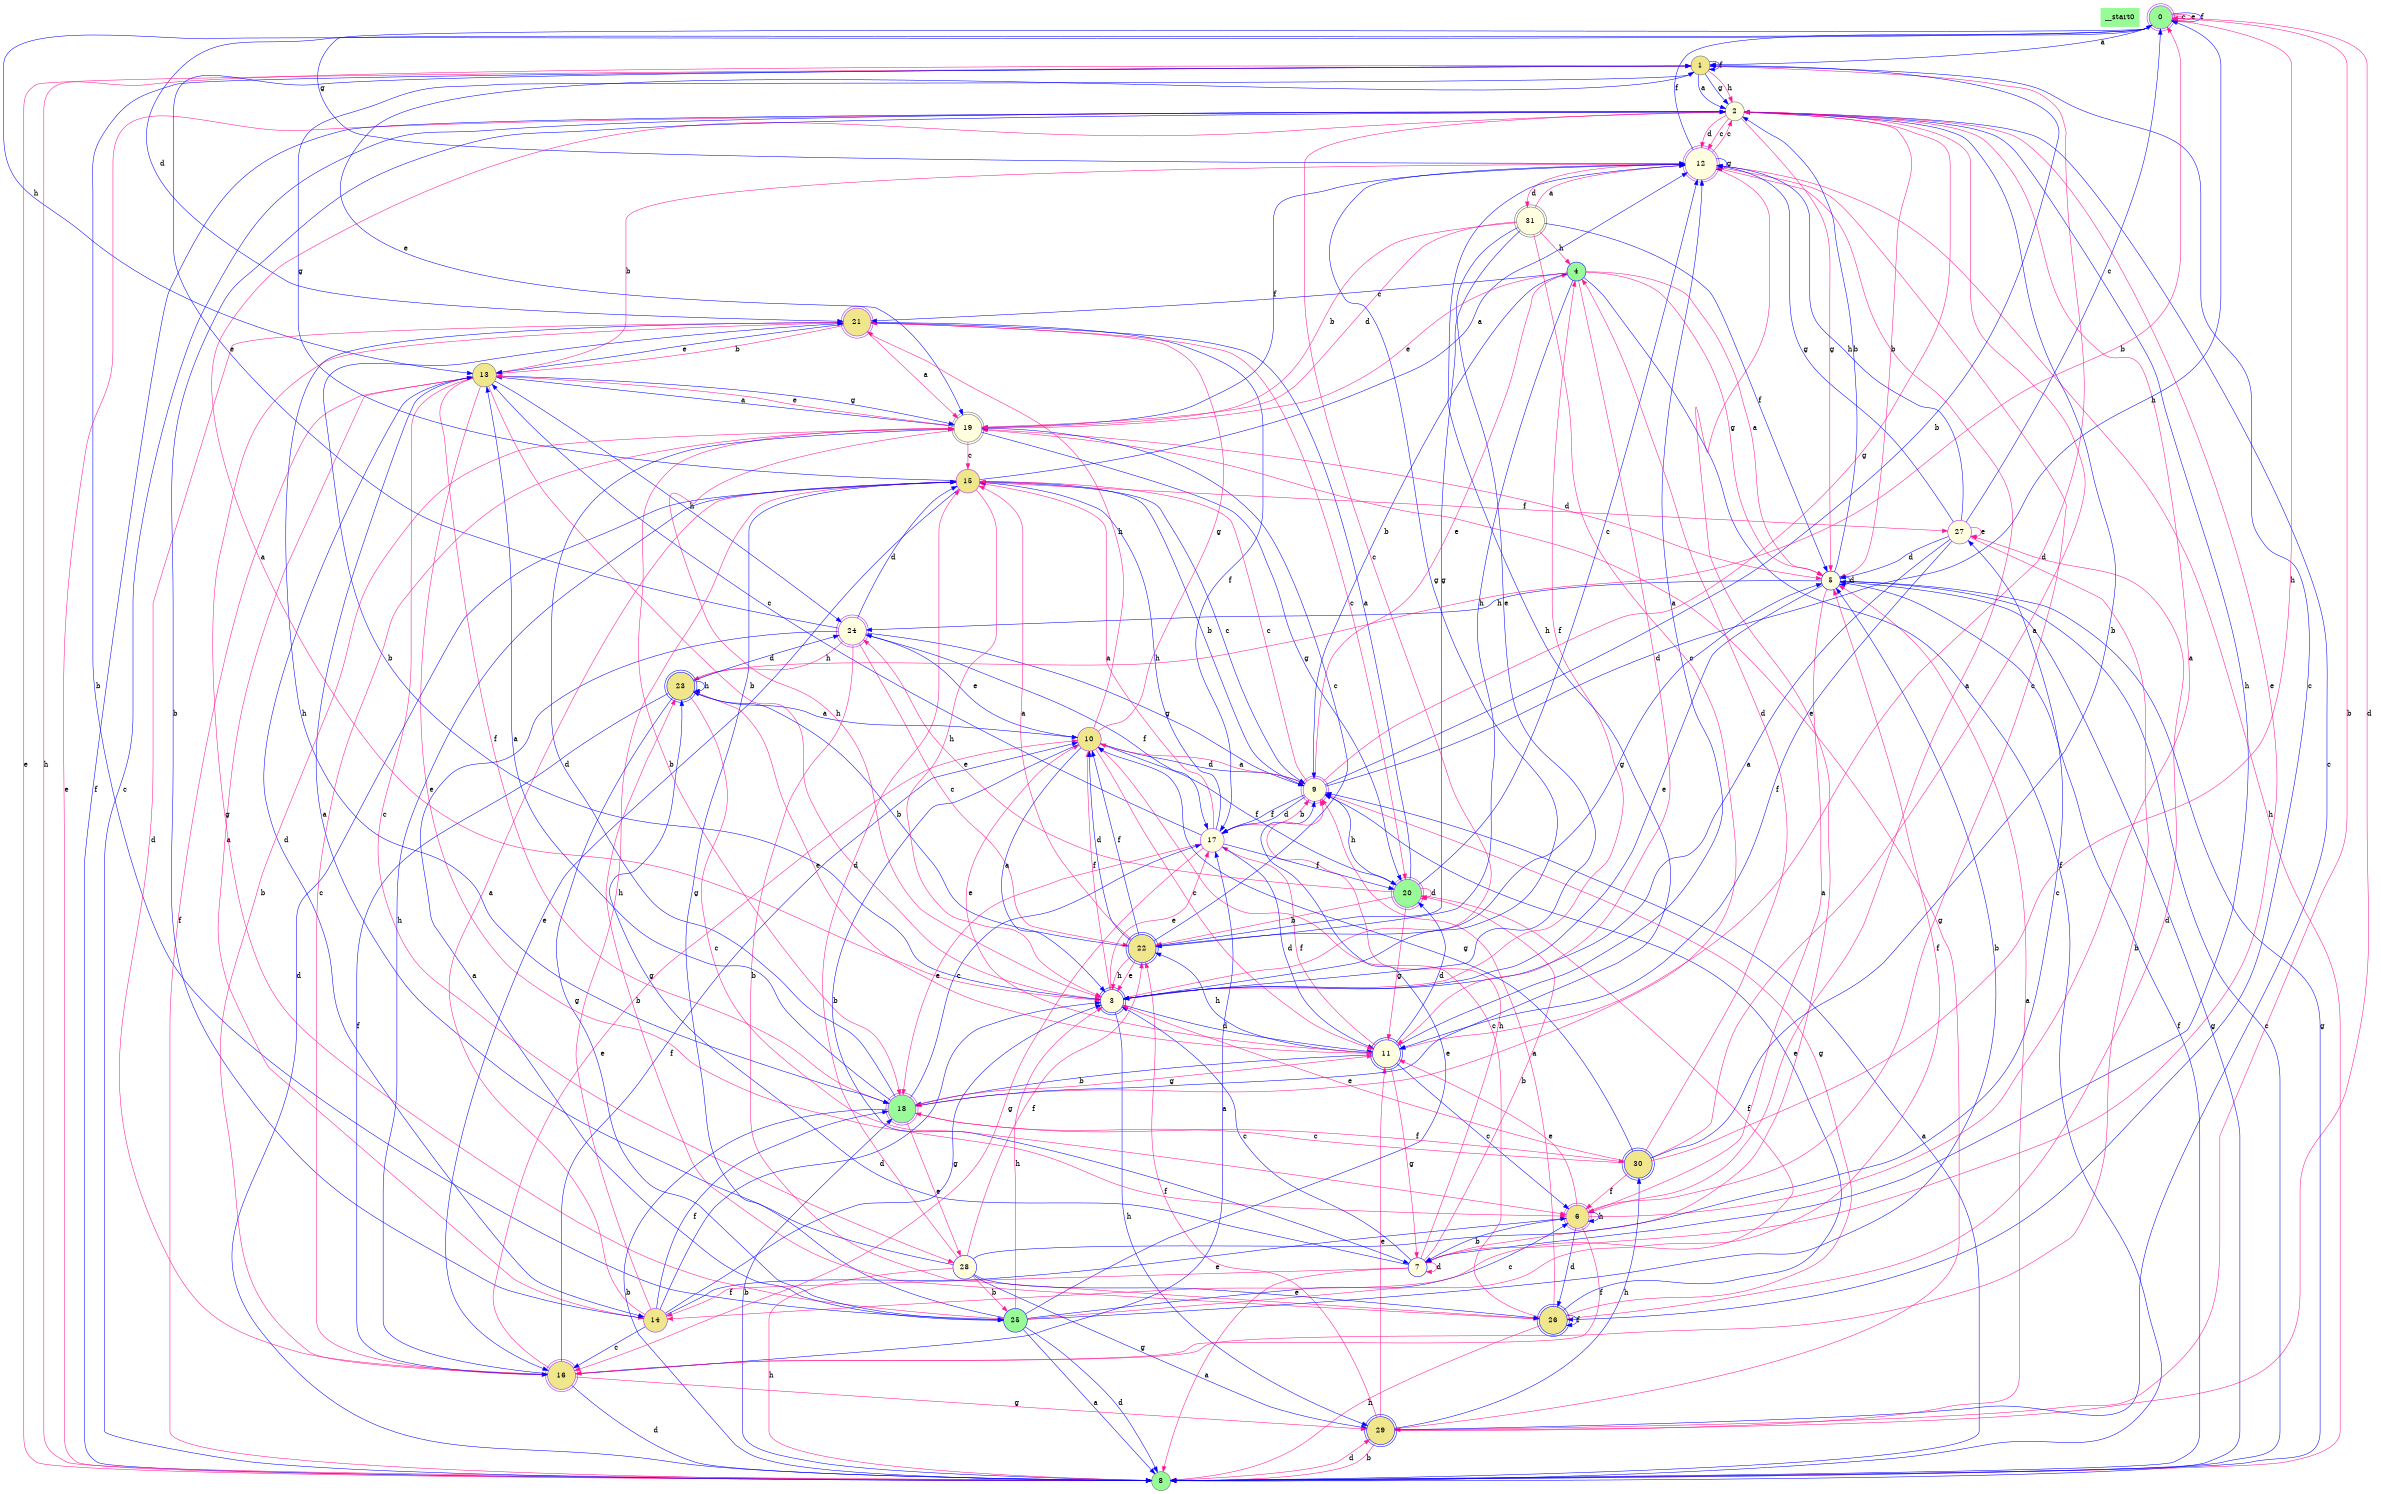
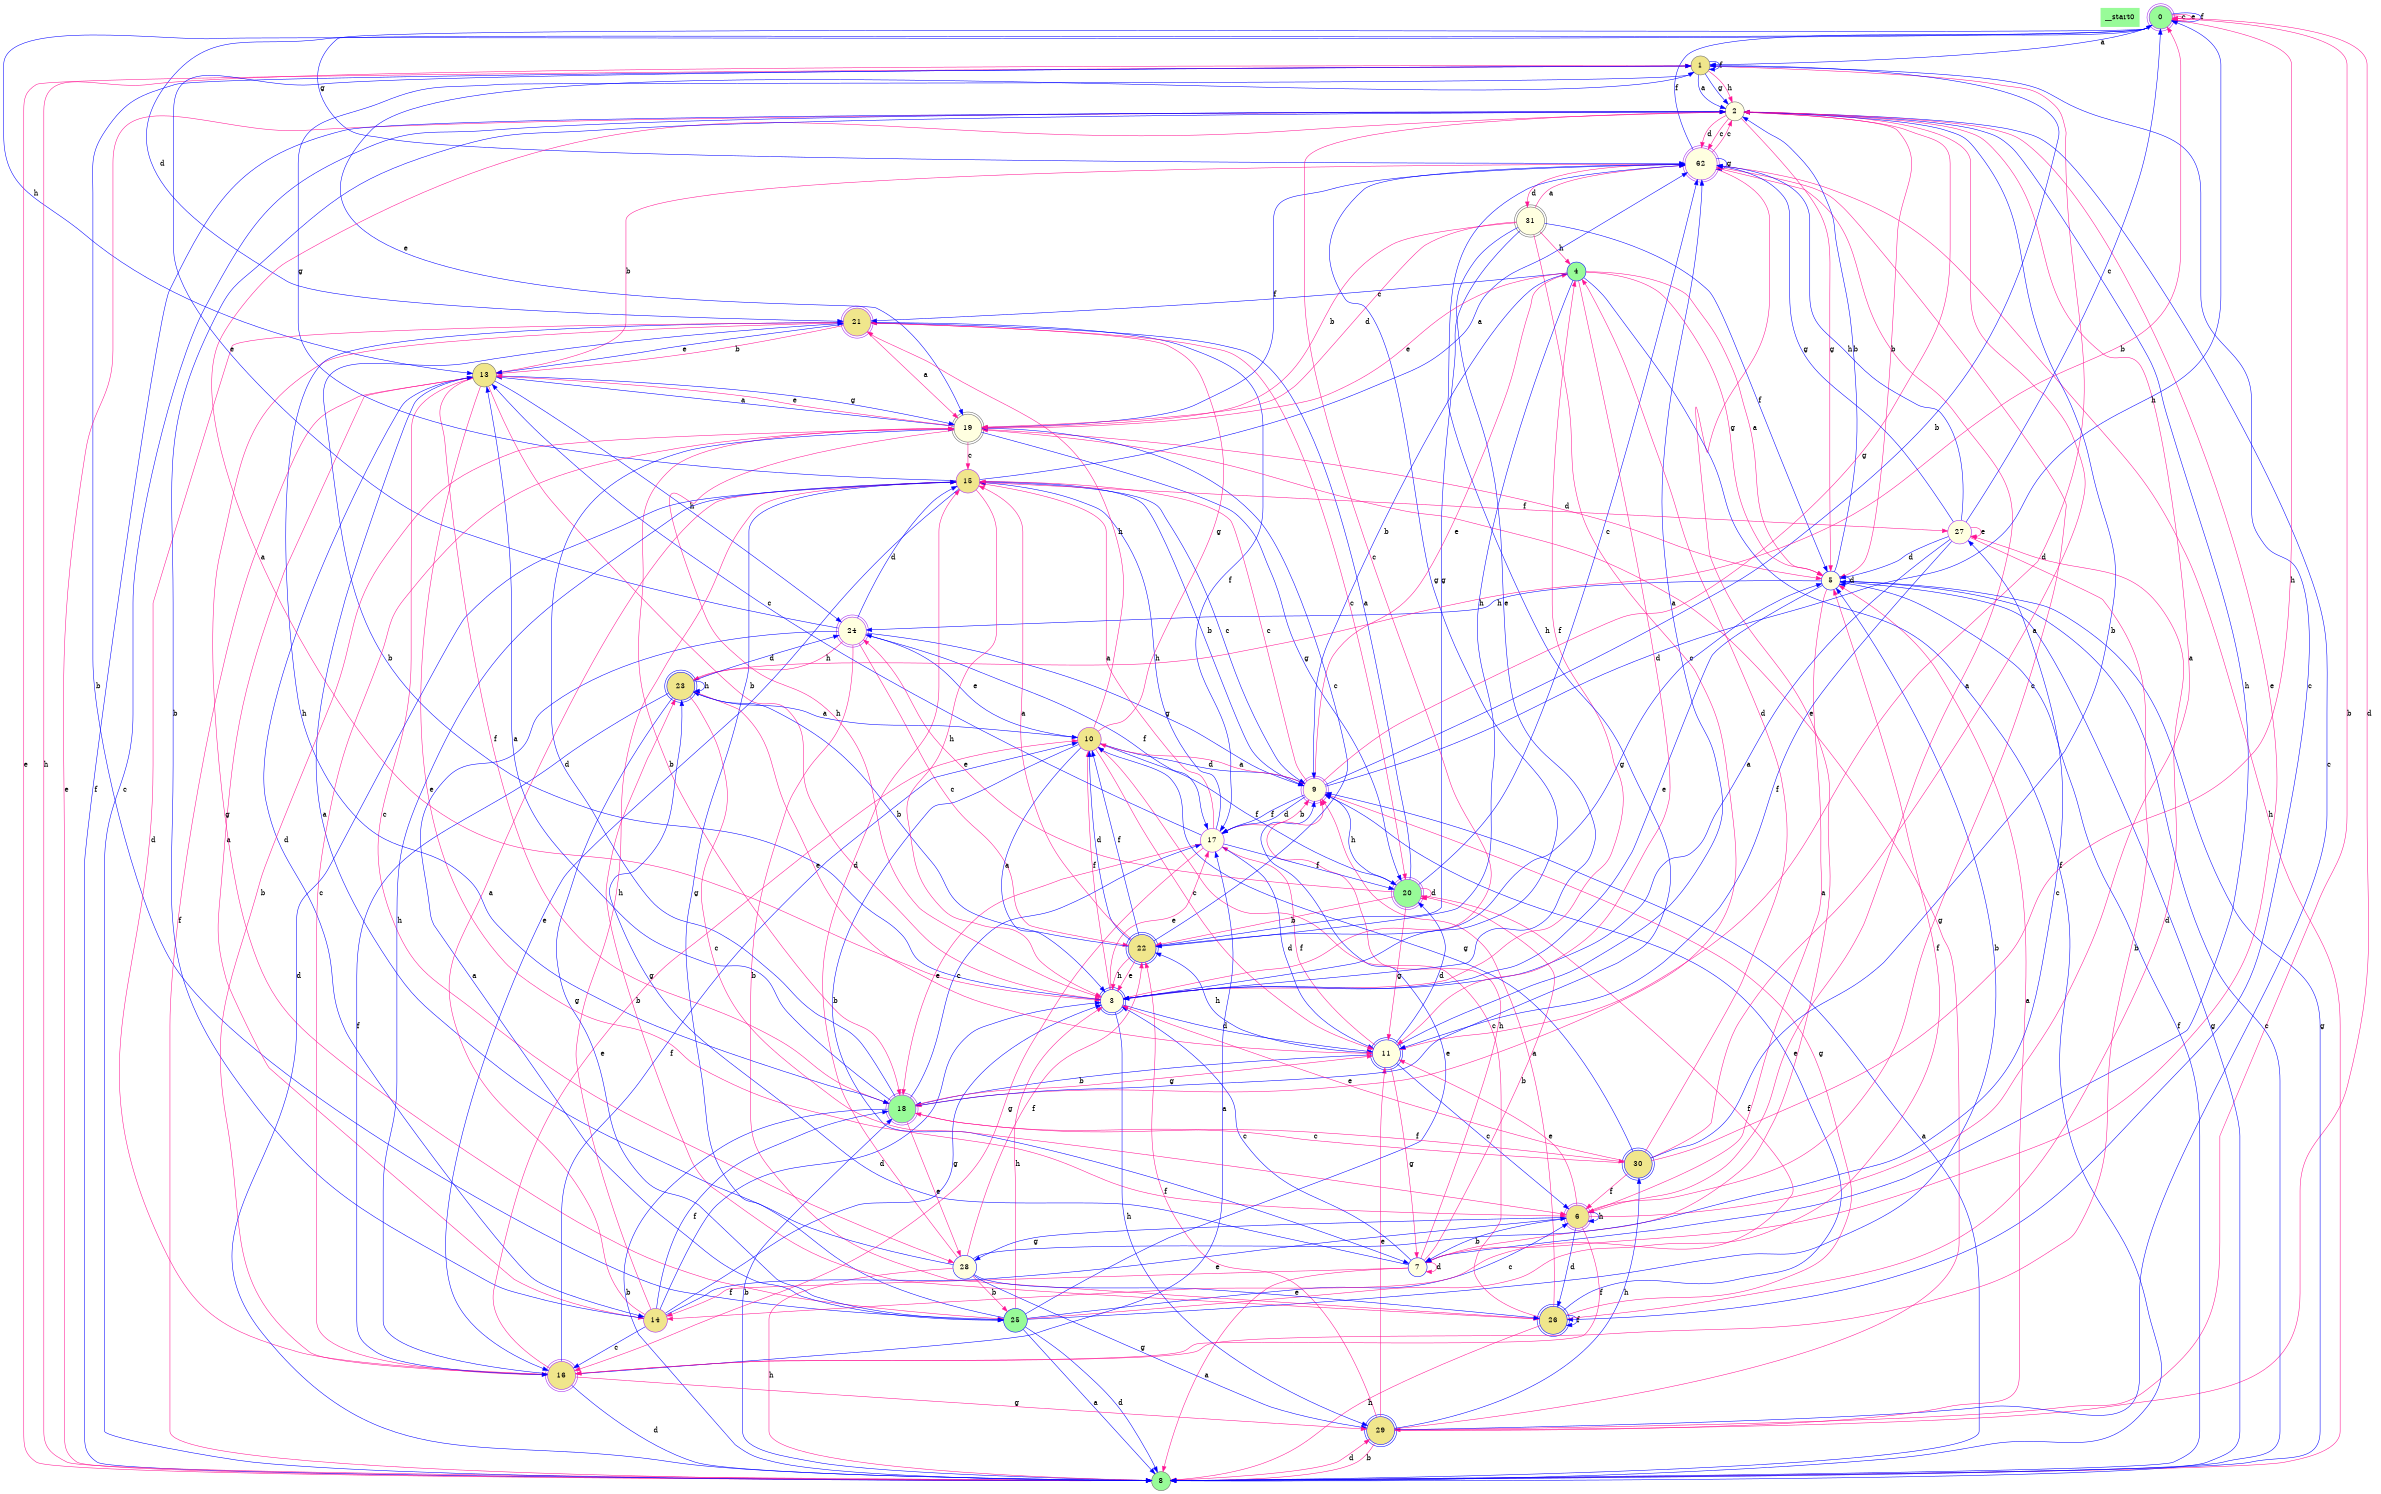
(1701, 164) -> (1701, 164)
(1046, 1000) -> none
none -> (1271, 1225)
